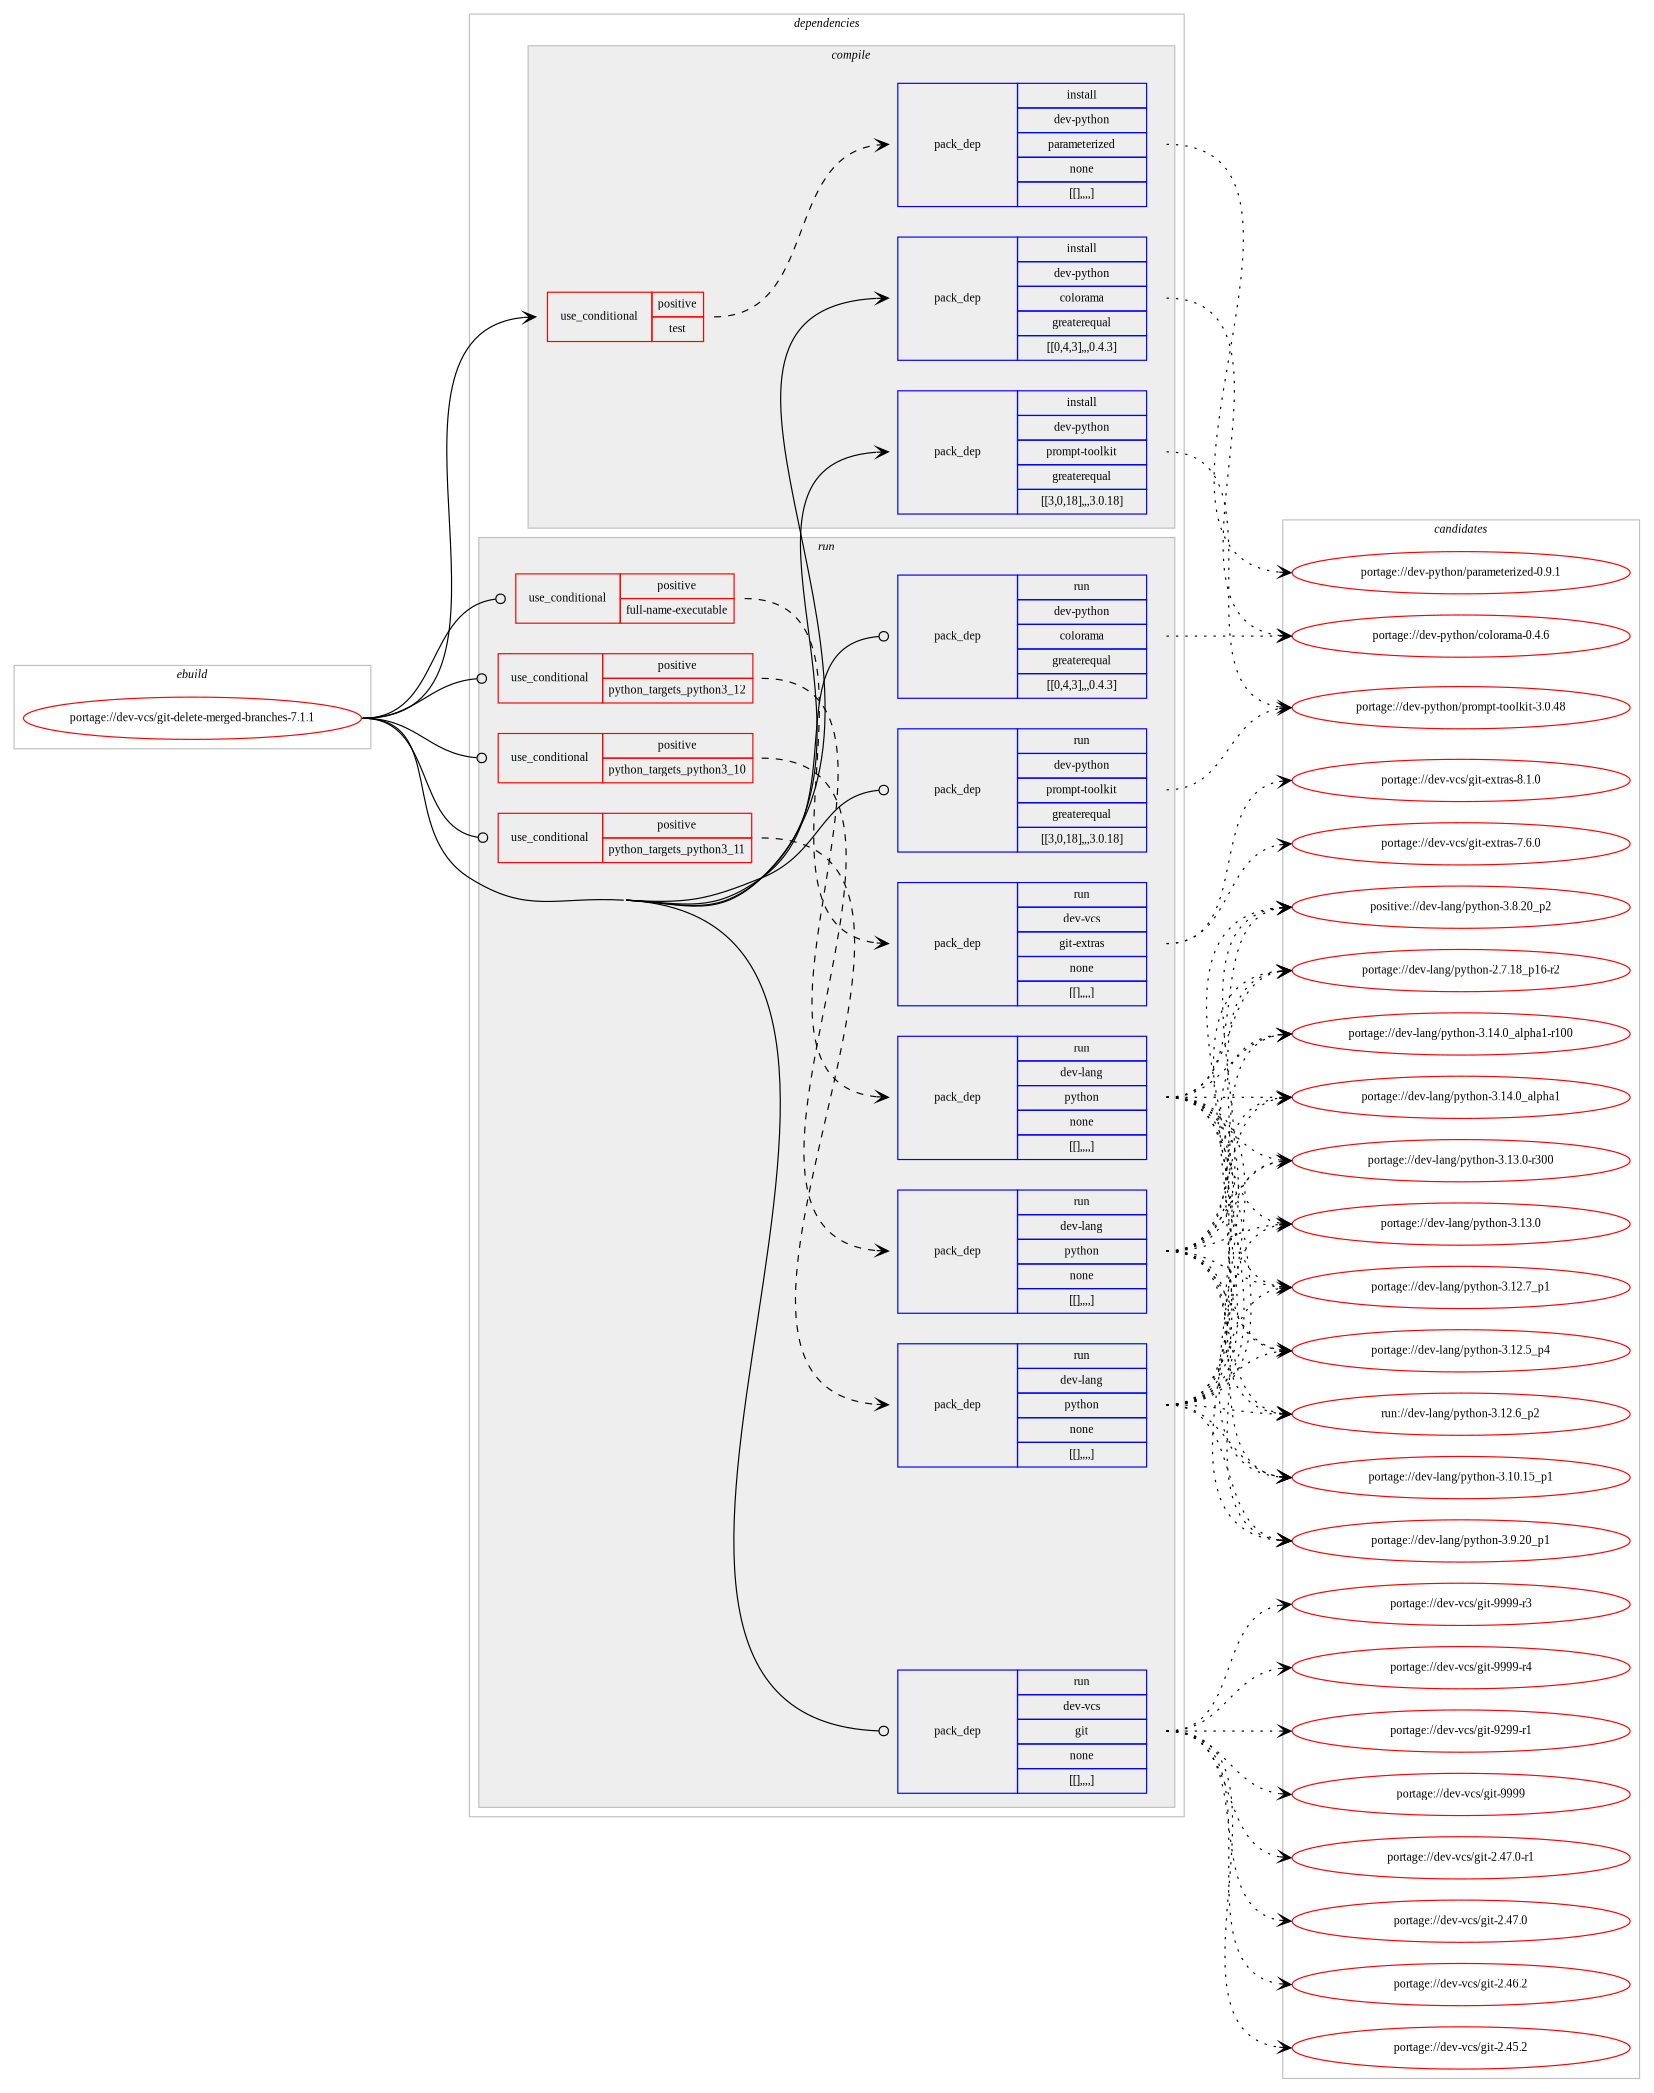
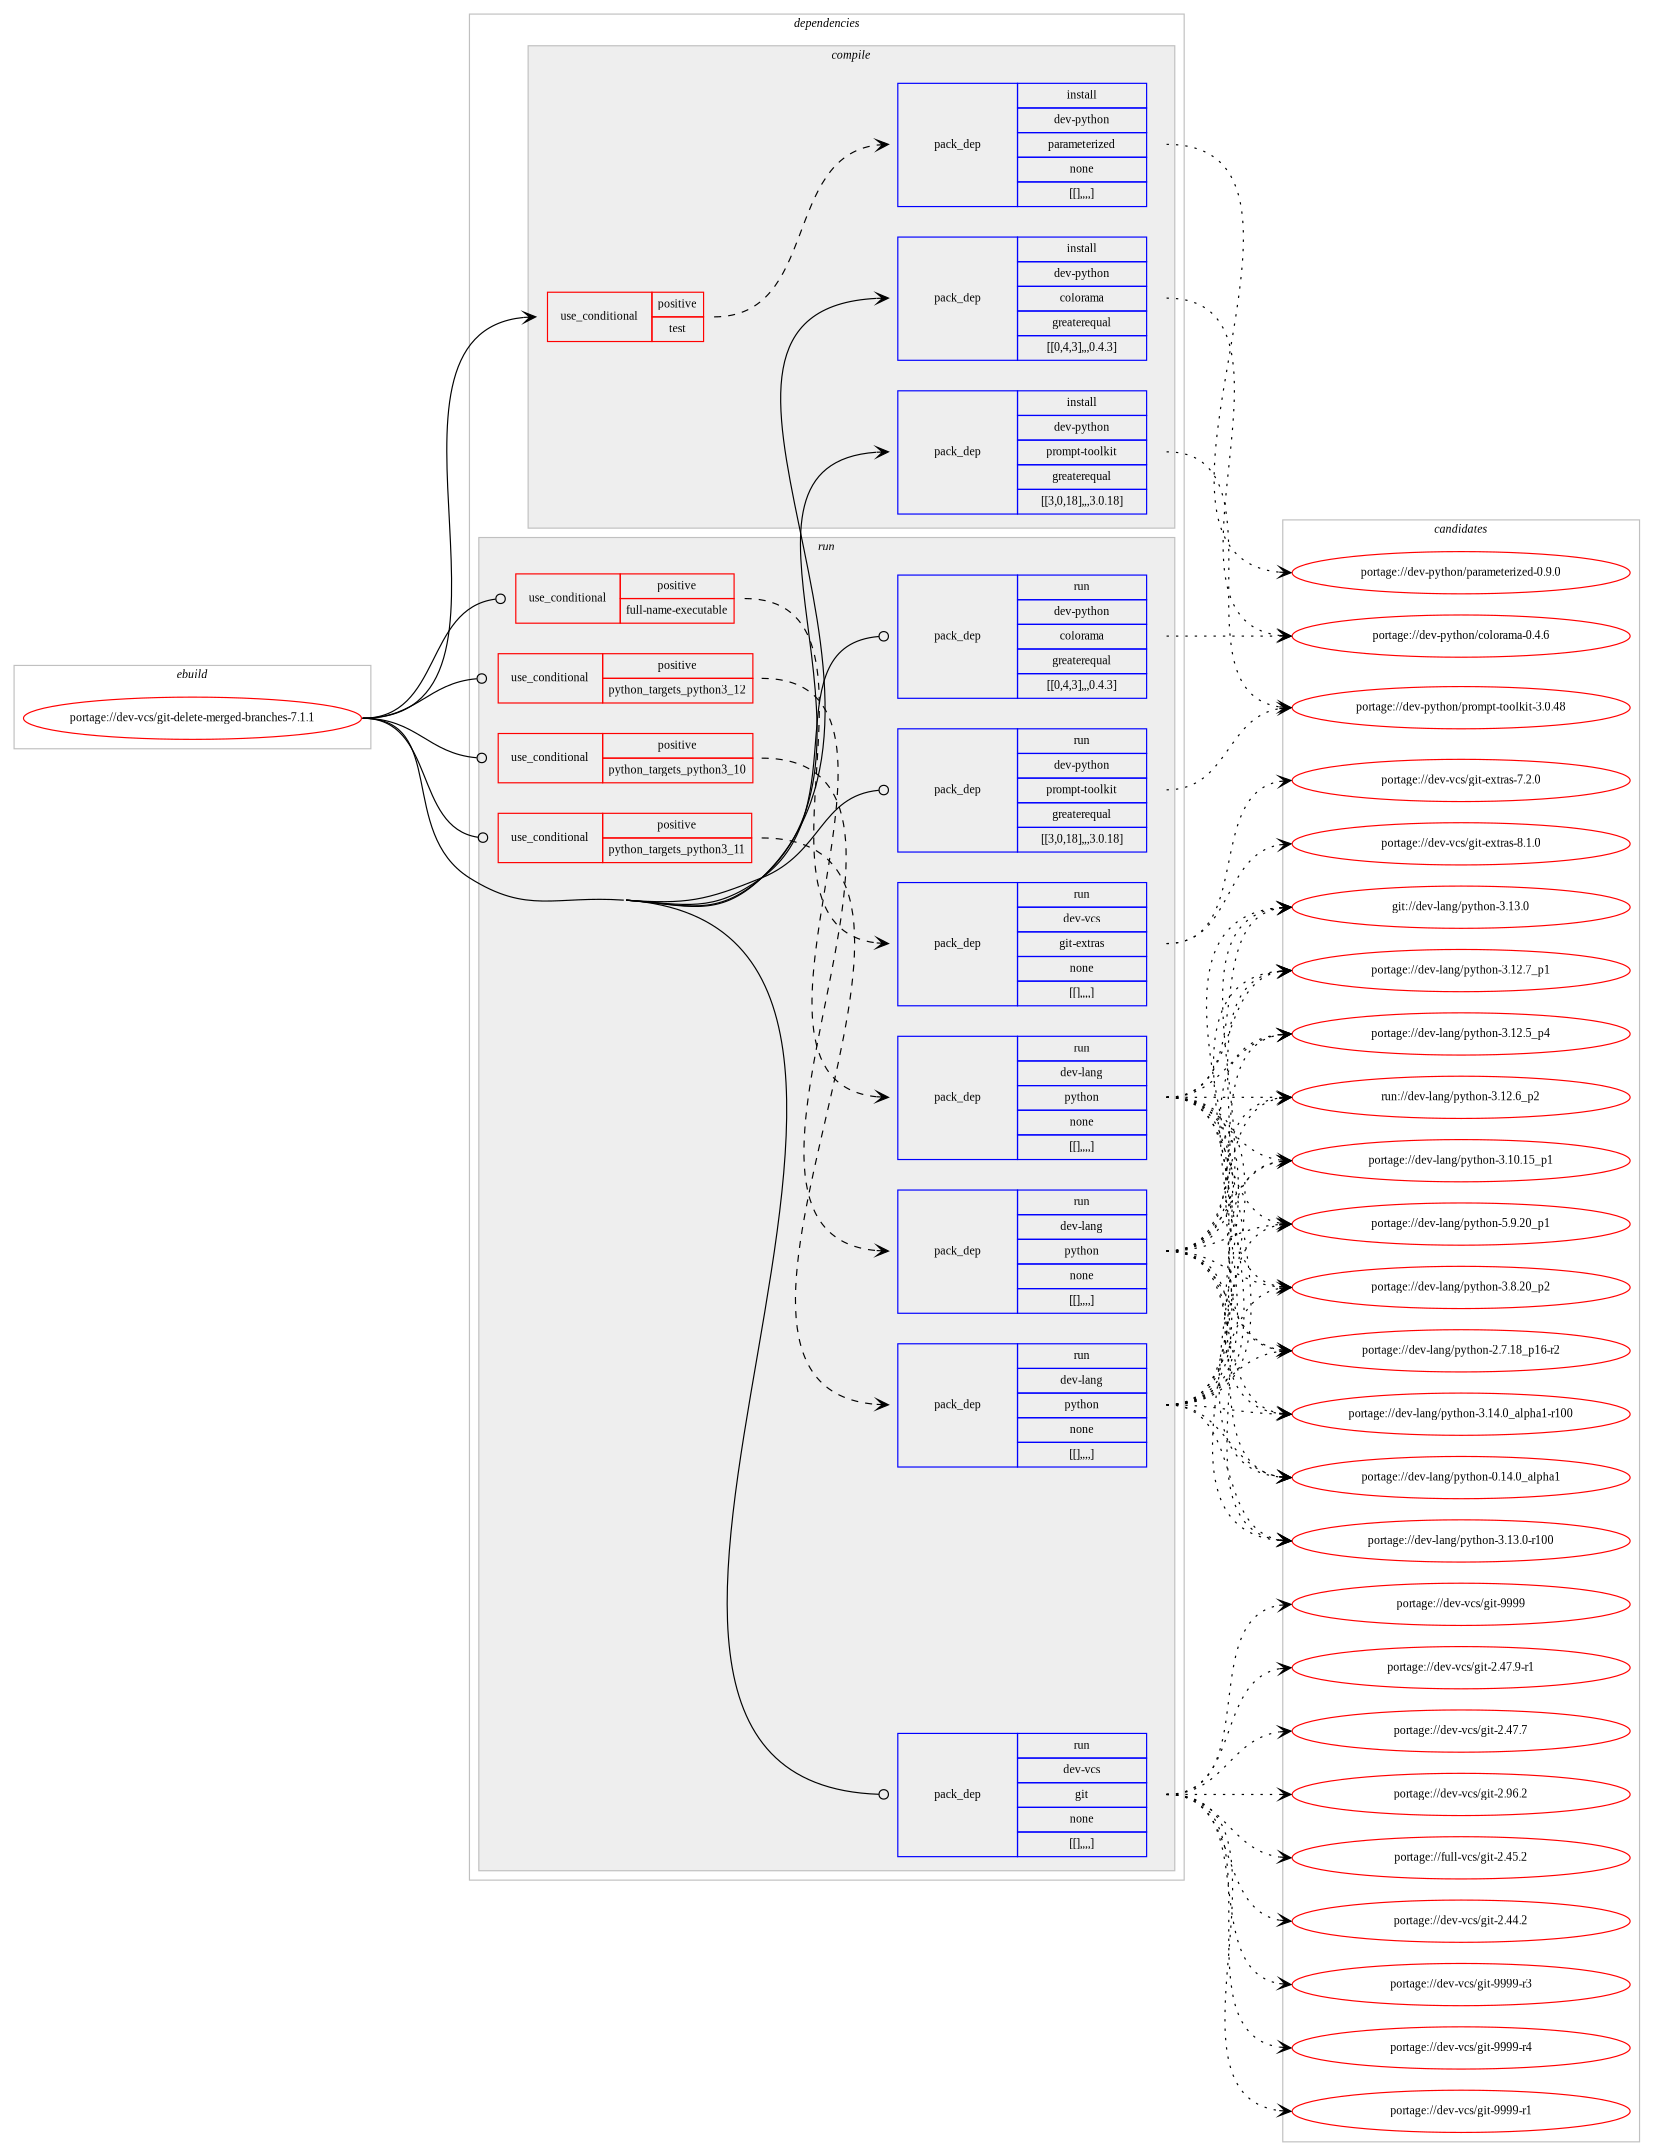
(1461, 573) -> (1461, 573)
(1461, 844) -> (1461, 780)
(1461, 907) -> (1461, 1287)
(1461, 1097) -> (1461, 1478)
(1461, 1161) -> (1461, 1541)
(1461, 1224) -> (1461, 907)
(1461, 1541) -> (1461, 1224)
(1461, 1731) -> (1461, 2111)
(1461, 1858) -> (1461, 1668)
(1461, 1921) -> (1461, 1731)
none -> (1461, 1921)
(1461, 1985) -> (1461, 1794)
(1461, 2048) -> (1461, 1858)
